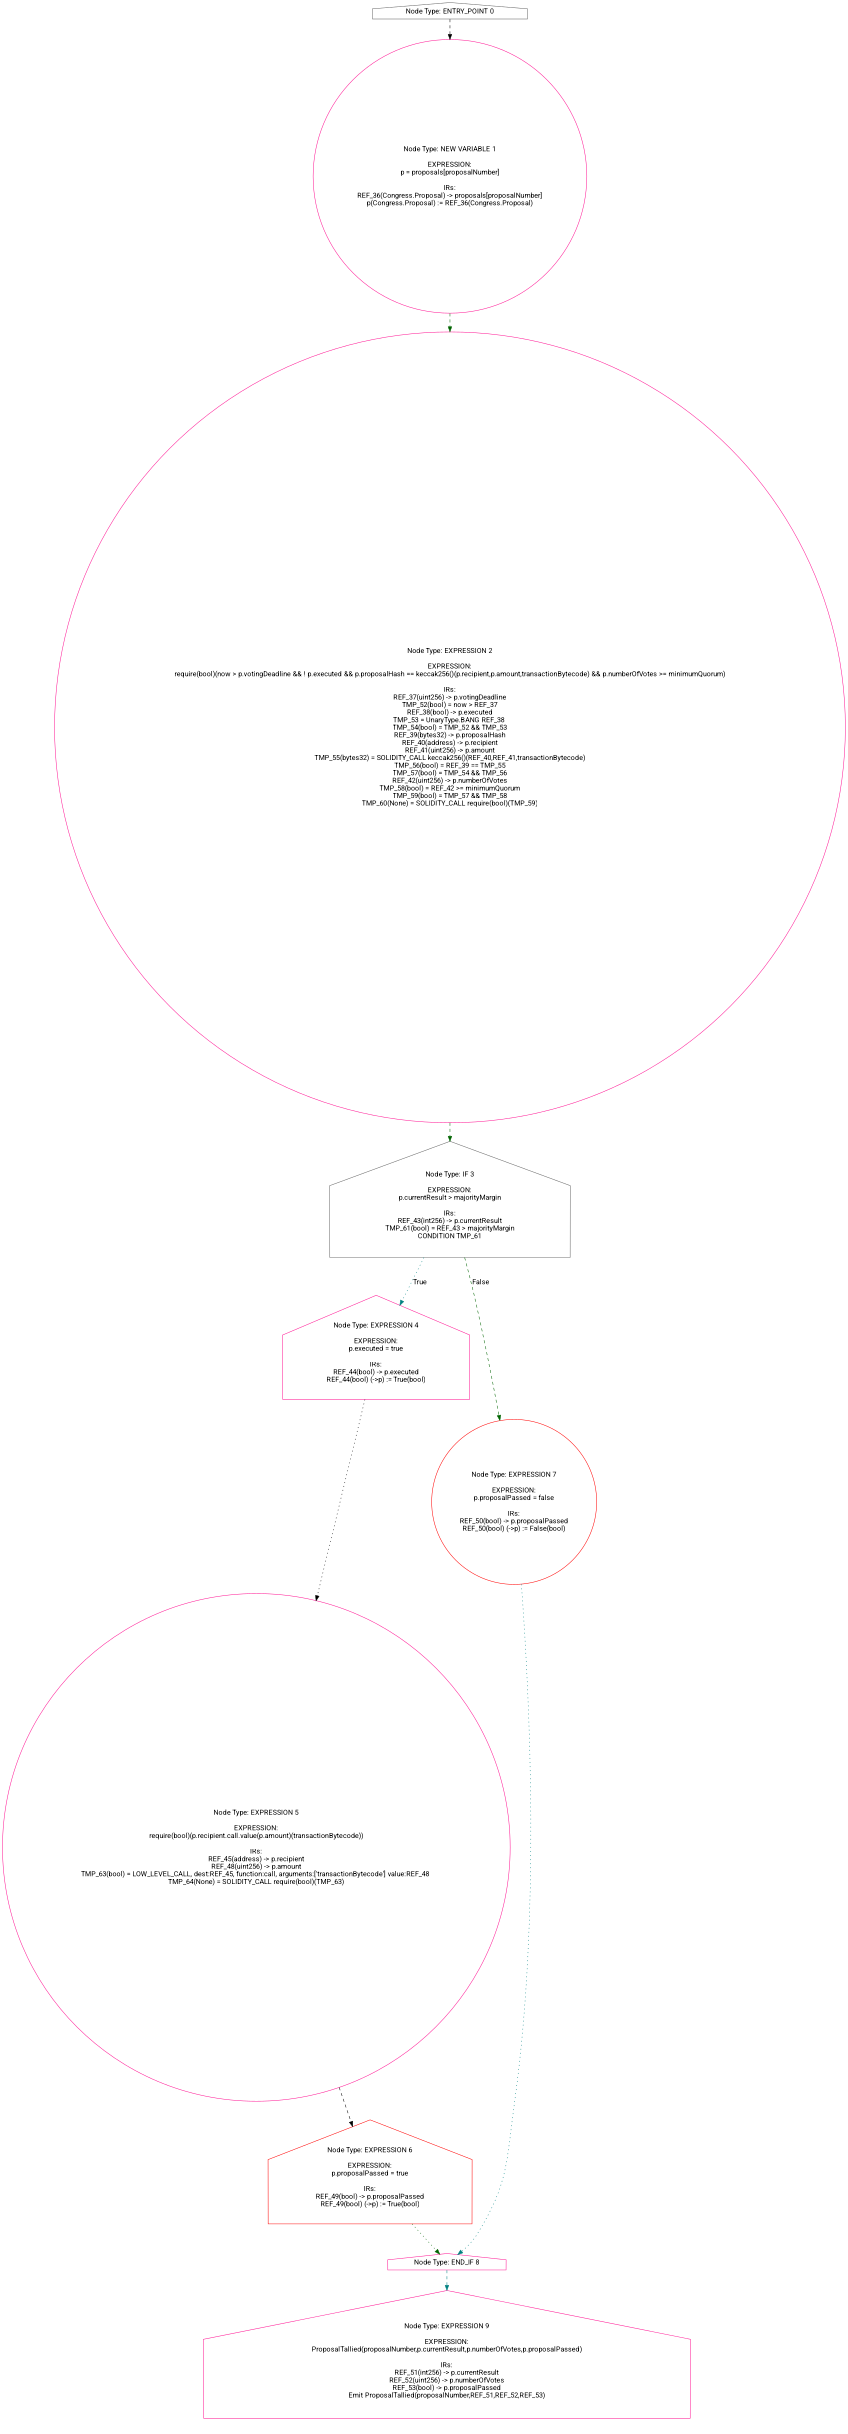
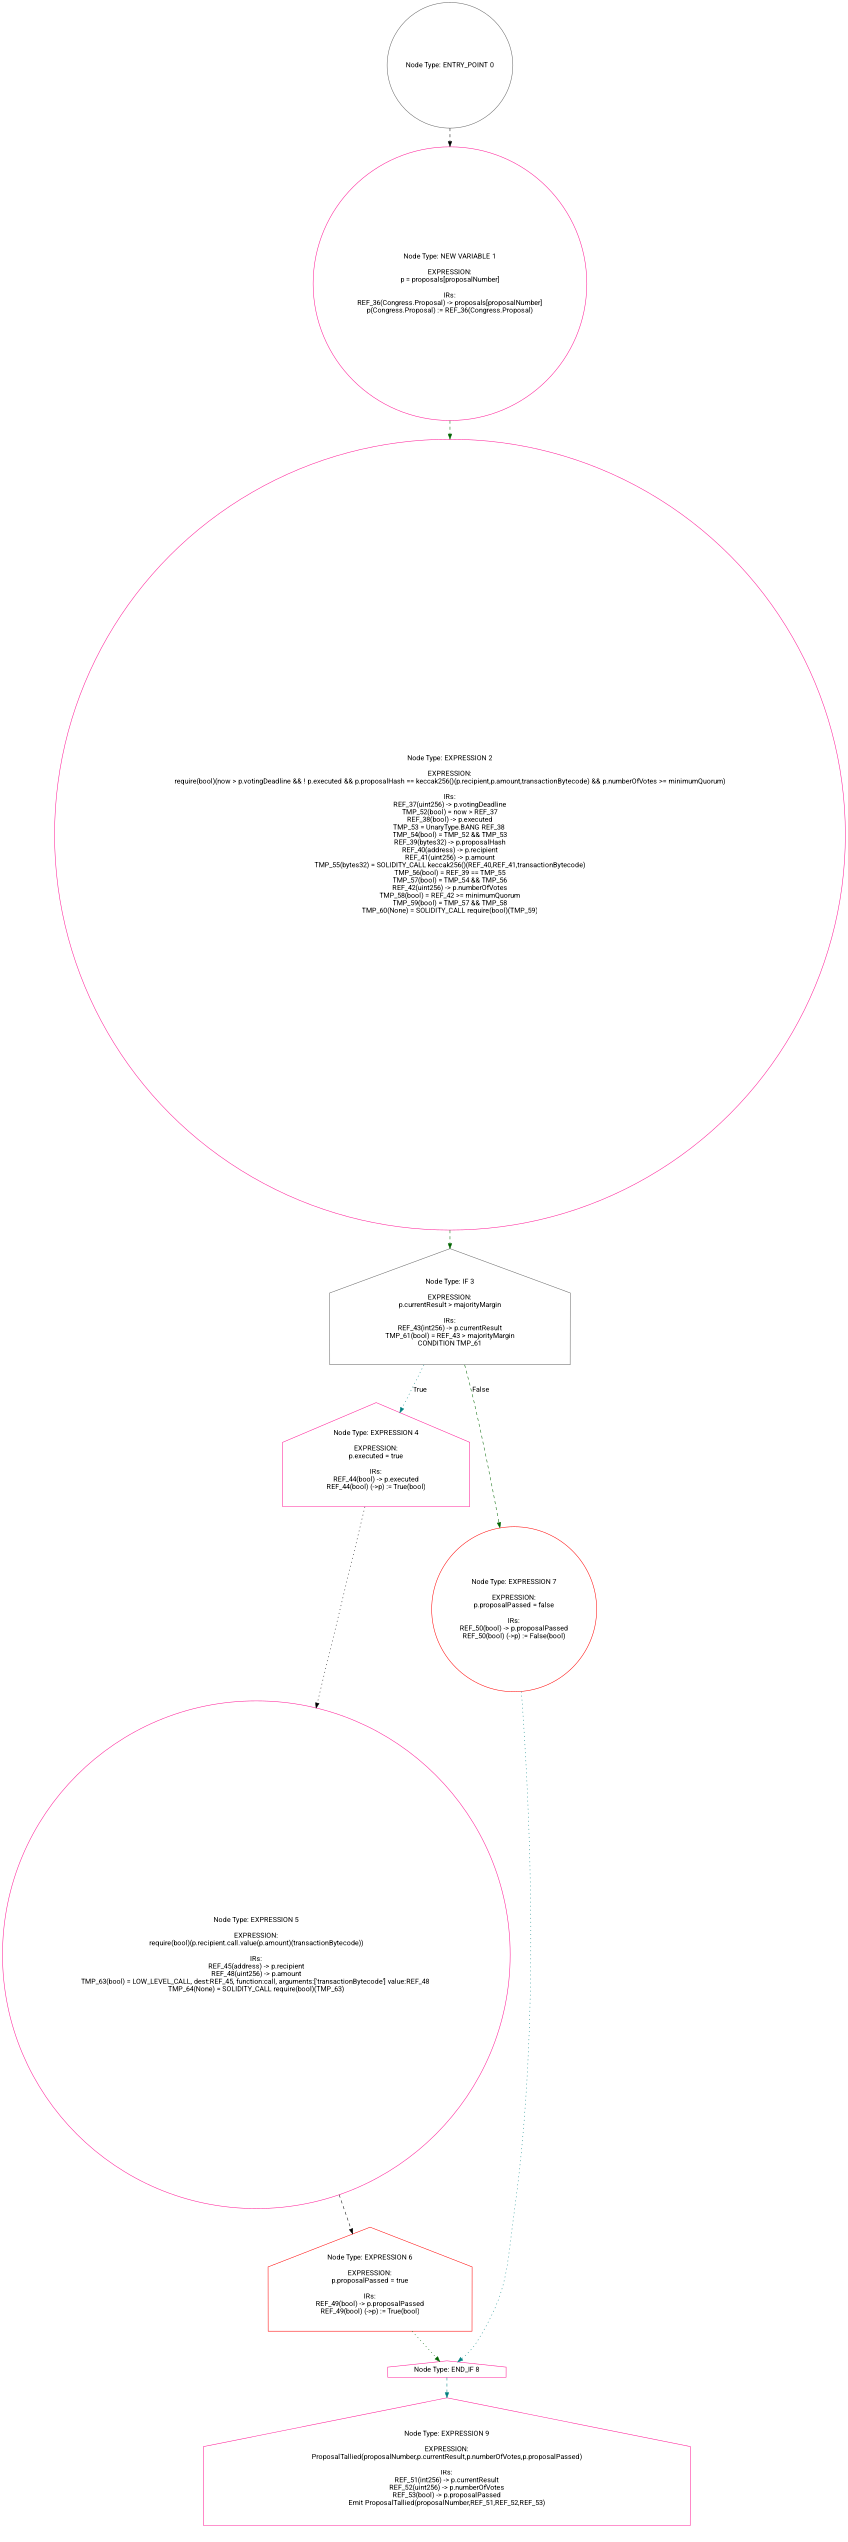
(450, 12) -> (450, 65)
